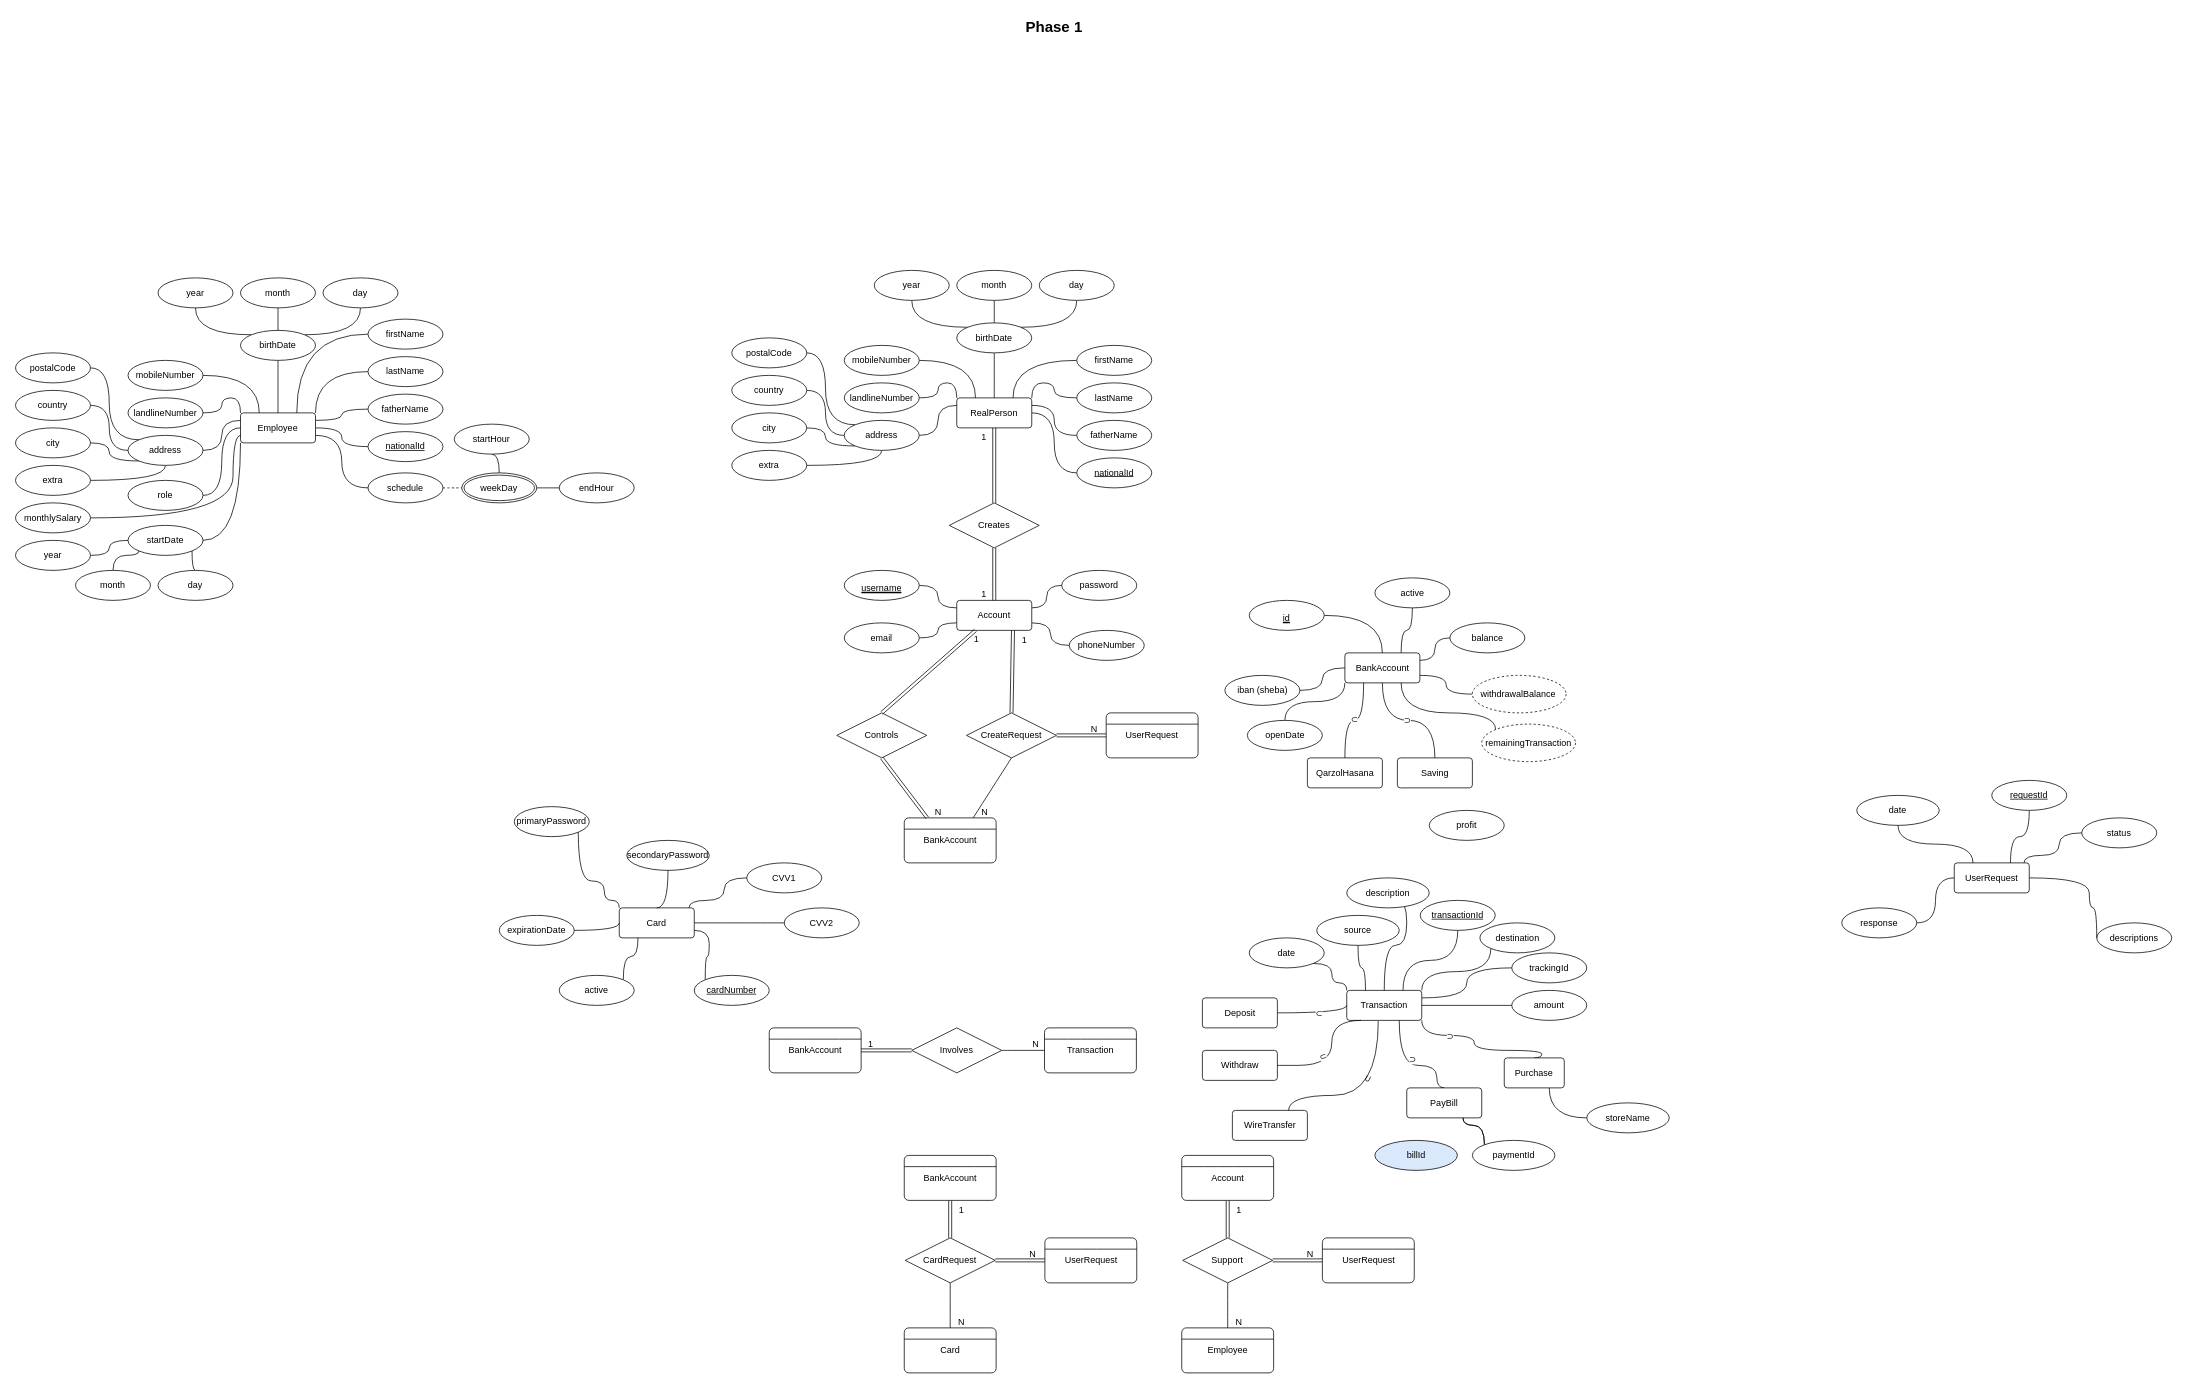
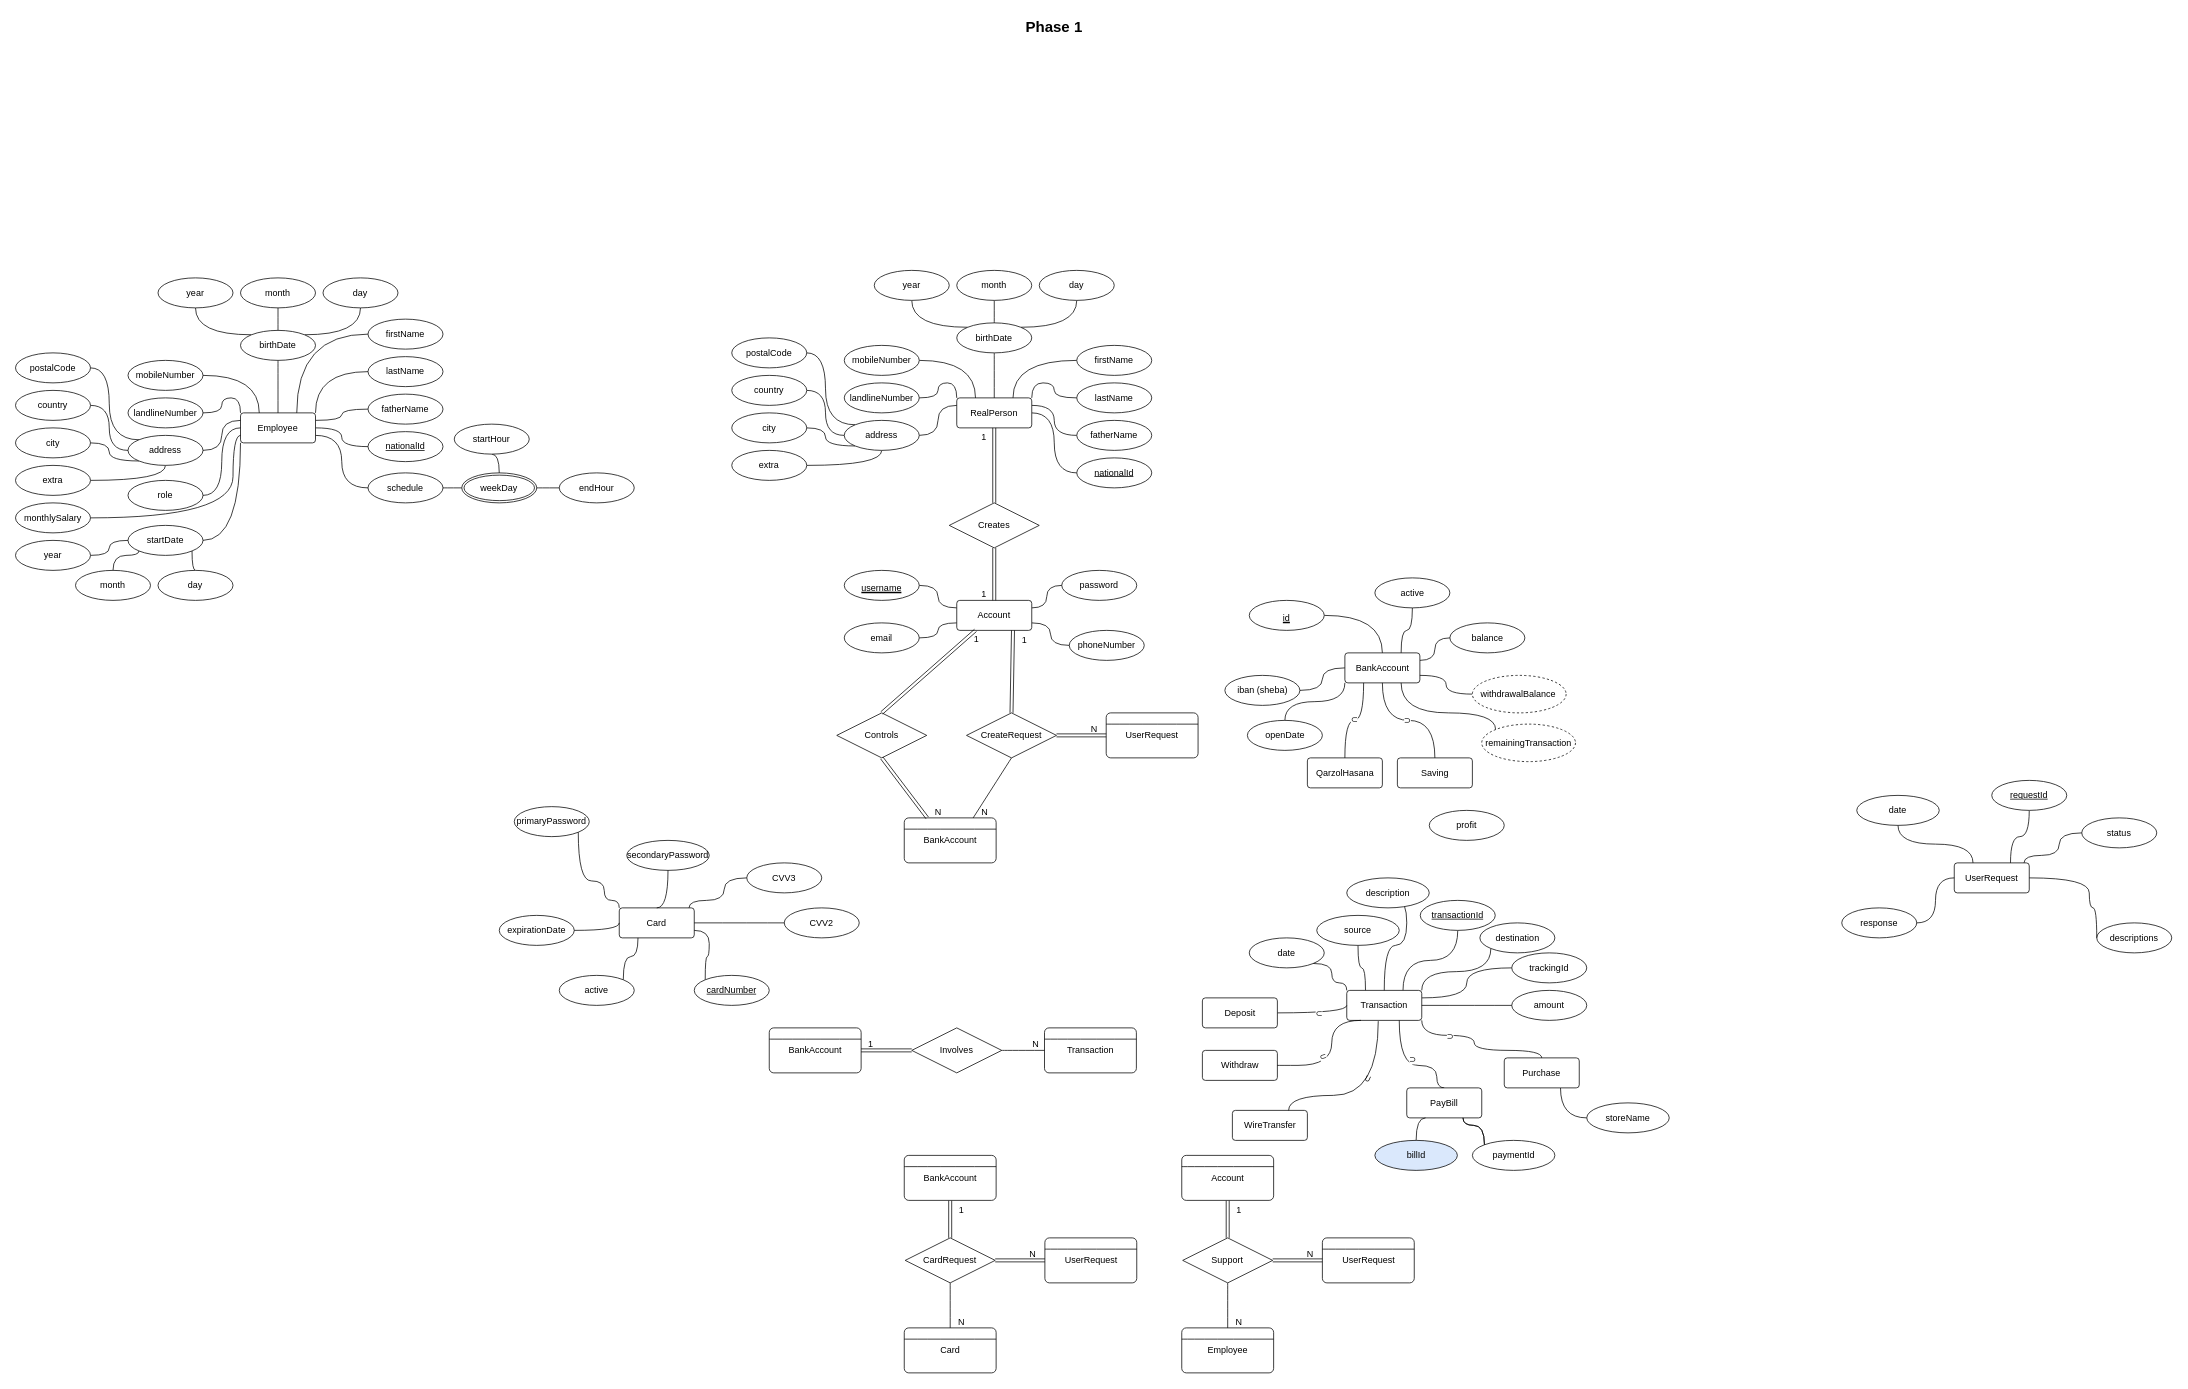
(451, 488) -> (451, 488)
(784, 878) -> (784, 878)
(1534, 1073) -> (1542, 1073)
none -> (1417, 1129)
